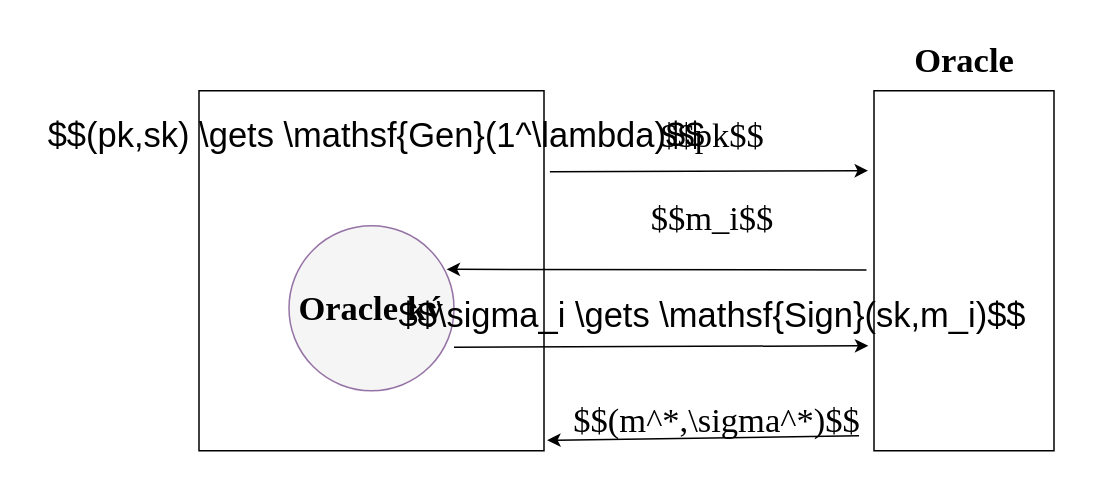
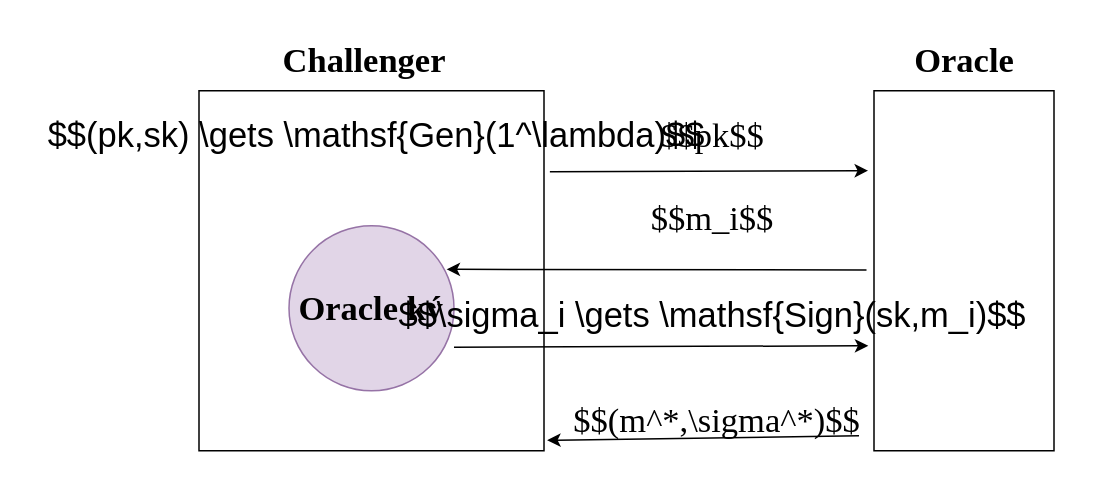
none -> (364, 61)
(371, 308) -> (371, 308)
